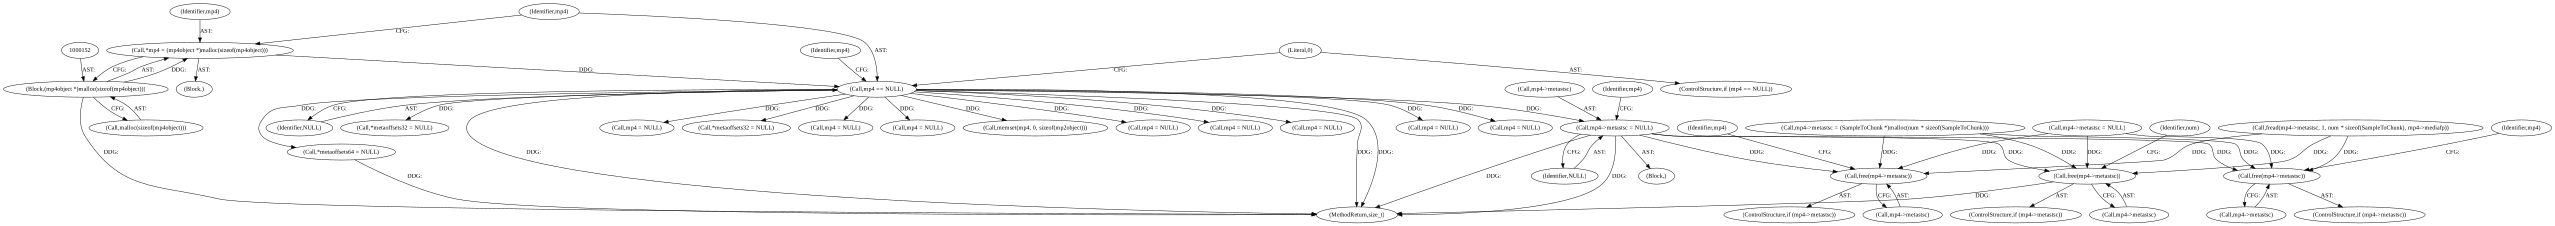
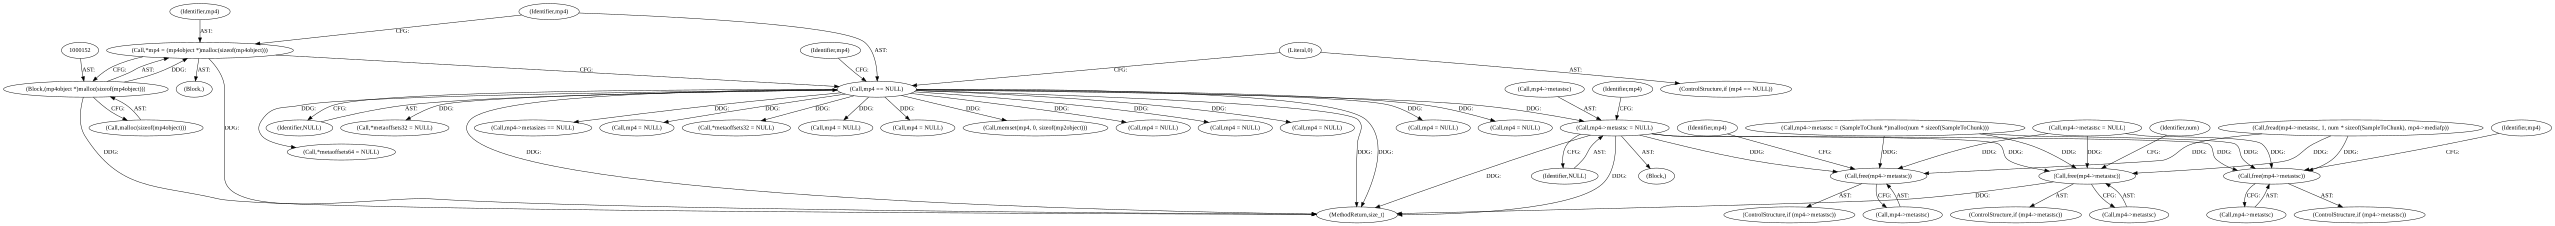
(587, 70) -> (587, 70)
none -> (533, 128)
(829, 213) -> (701, 207)
